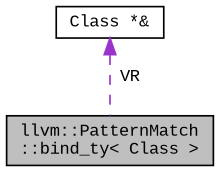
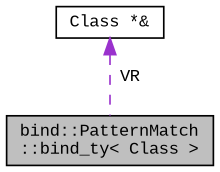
(110, 141) -> (110, 141)
